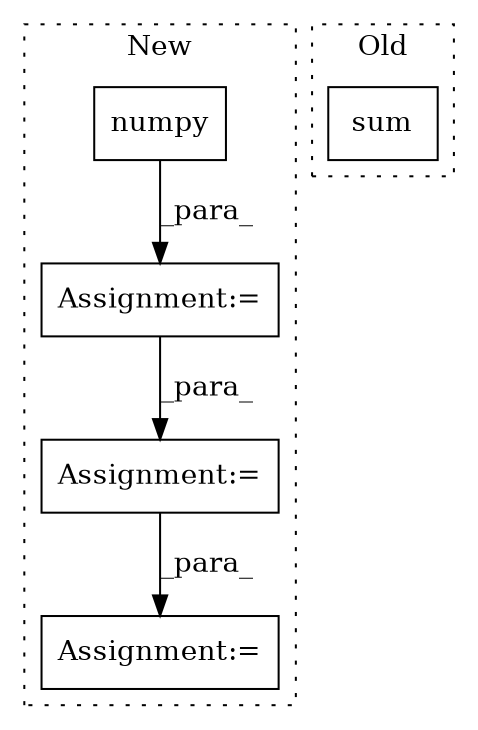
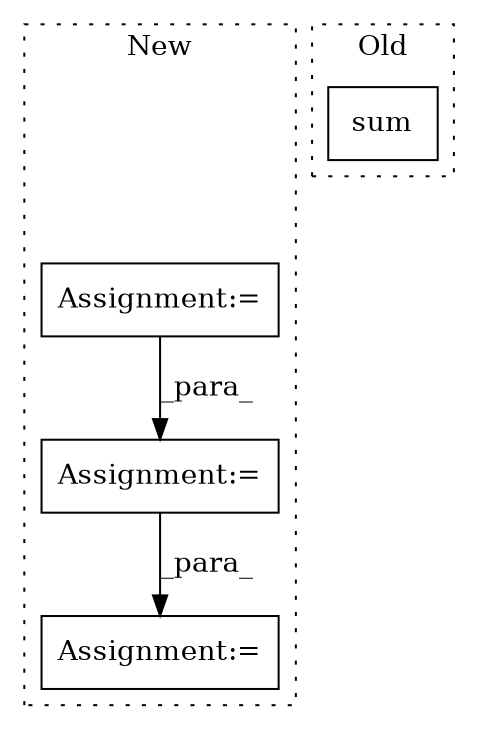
(160, 124) -> none
